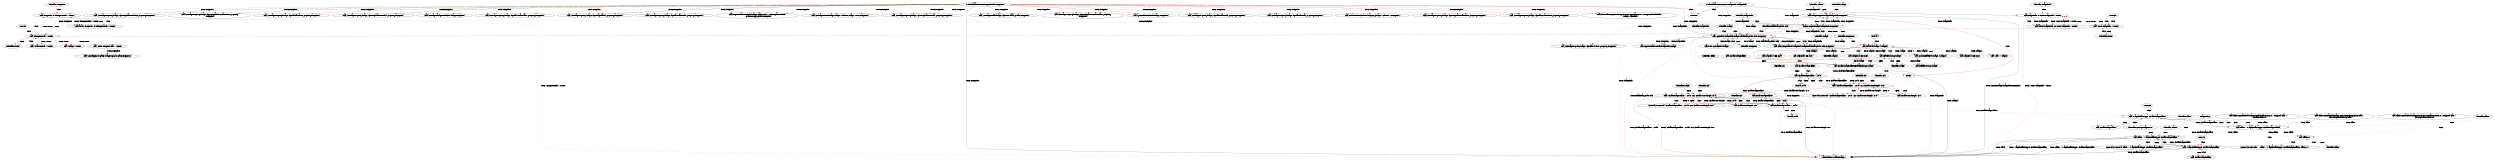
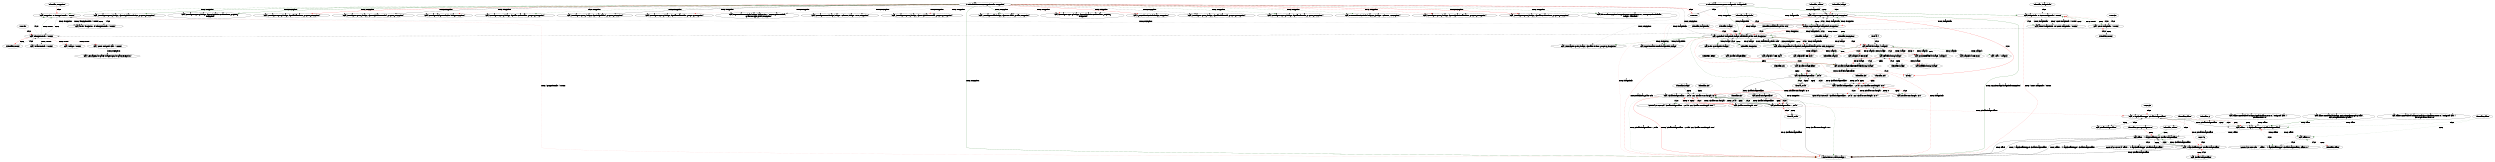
(1864, 60) -> none
(2205, 117) -> (2205, 117)
